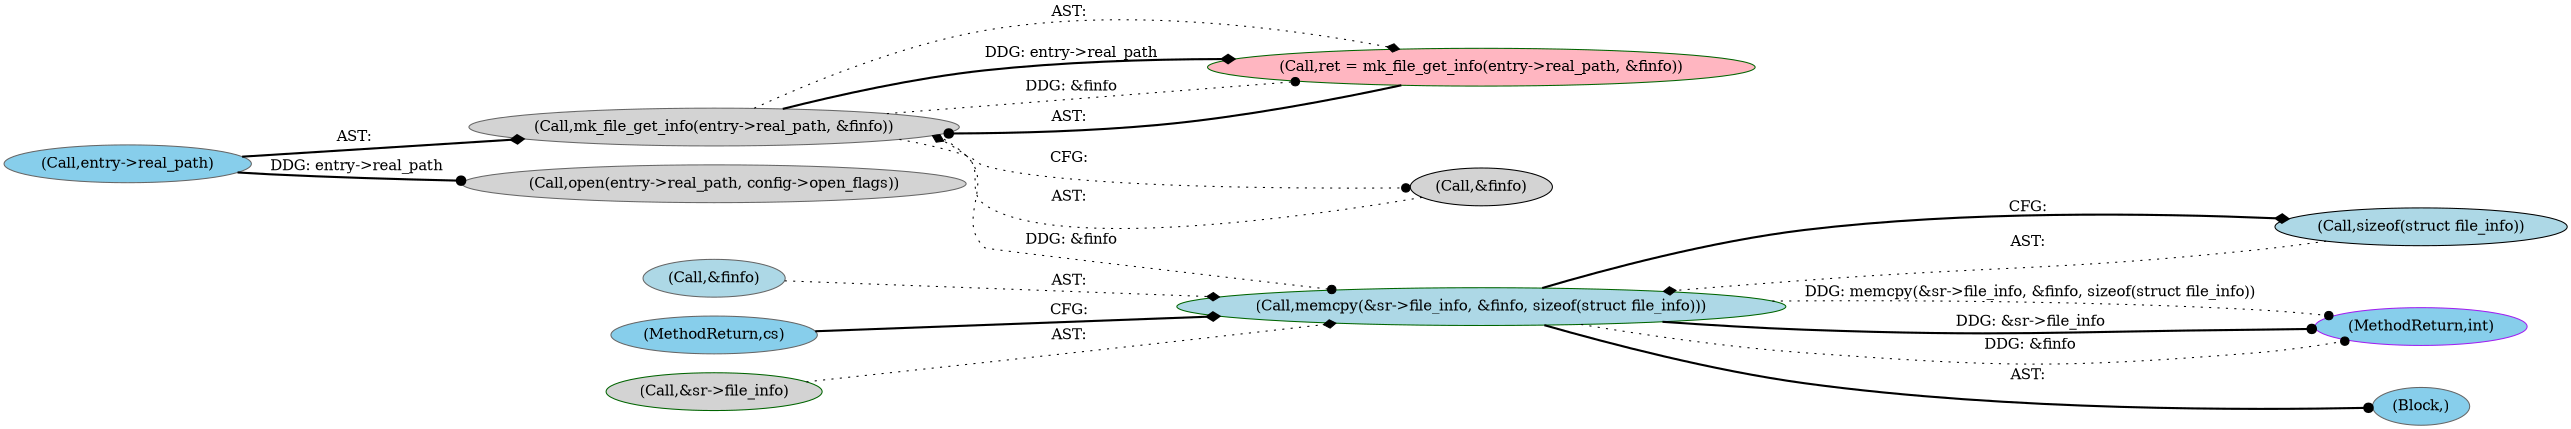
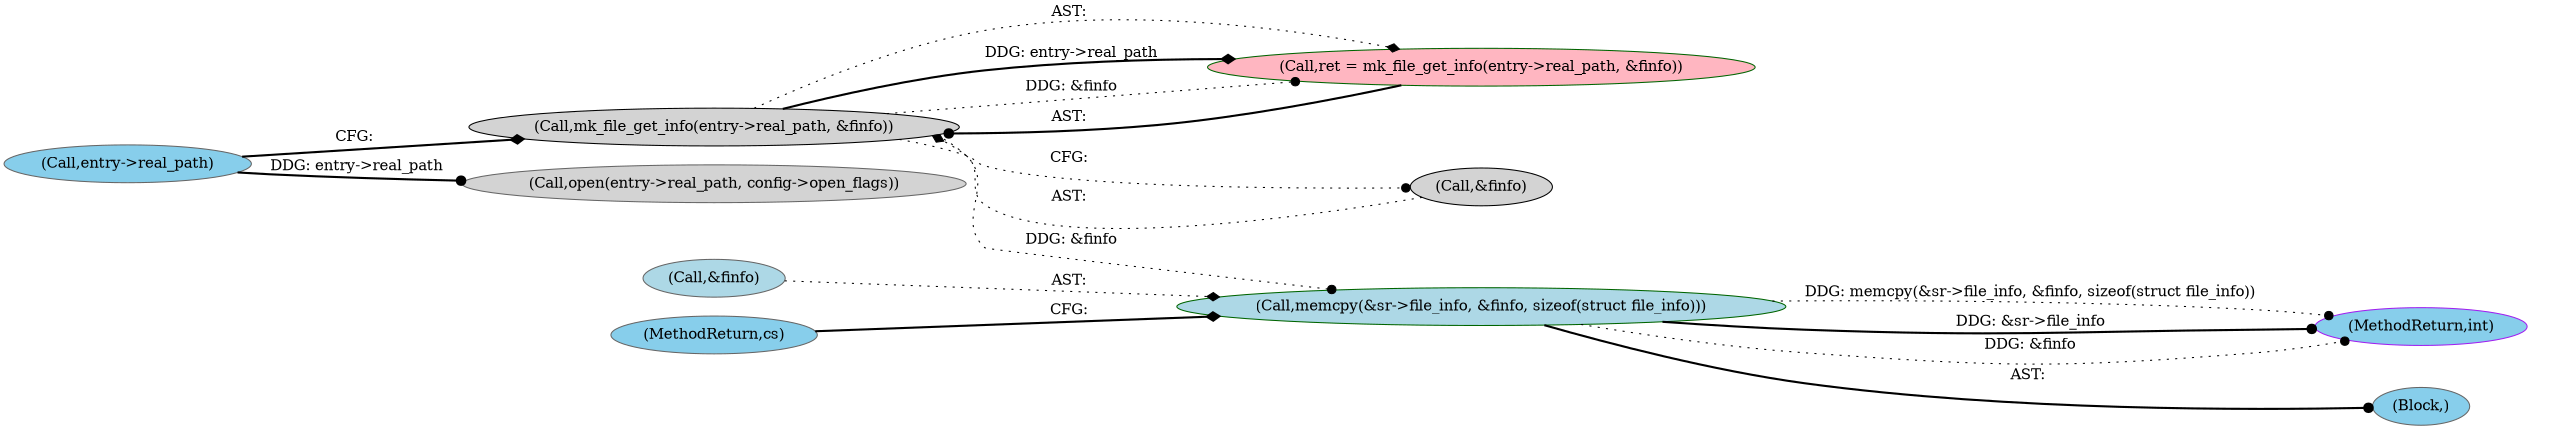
(714, 127) -> (714, 127)
(357, 137) -> (357, 137)
(2421, 227) -> none
(714, 392) -> none
